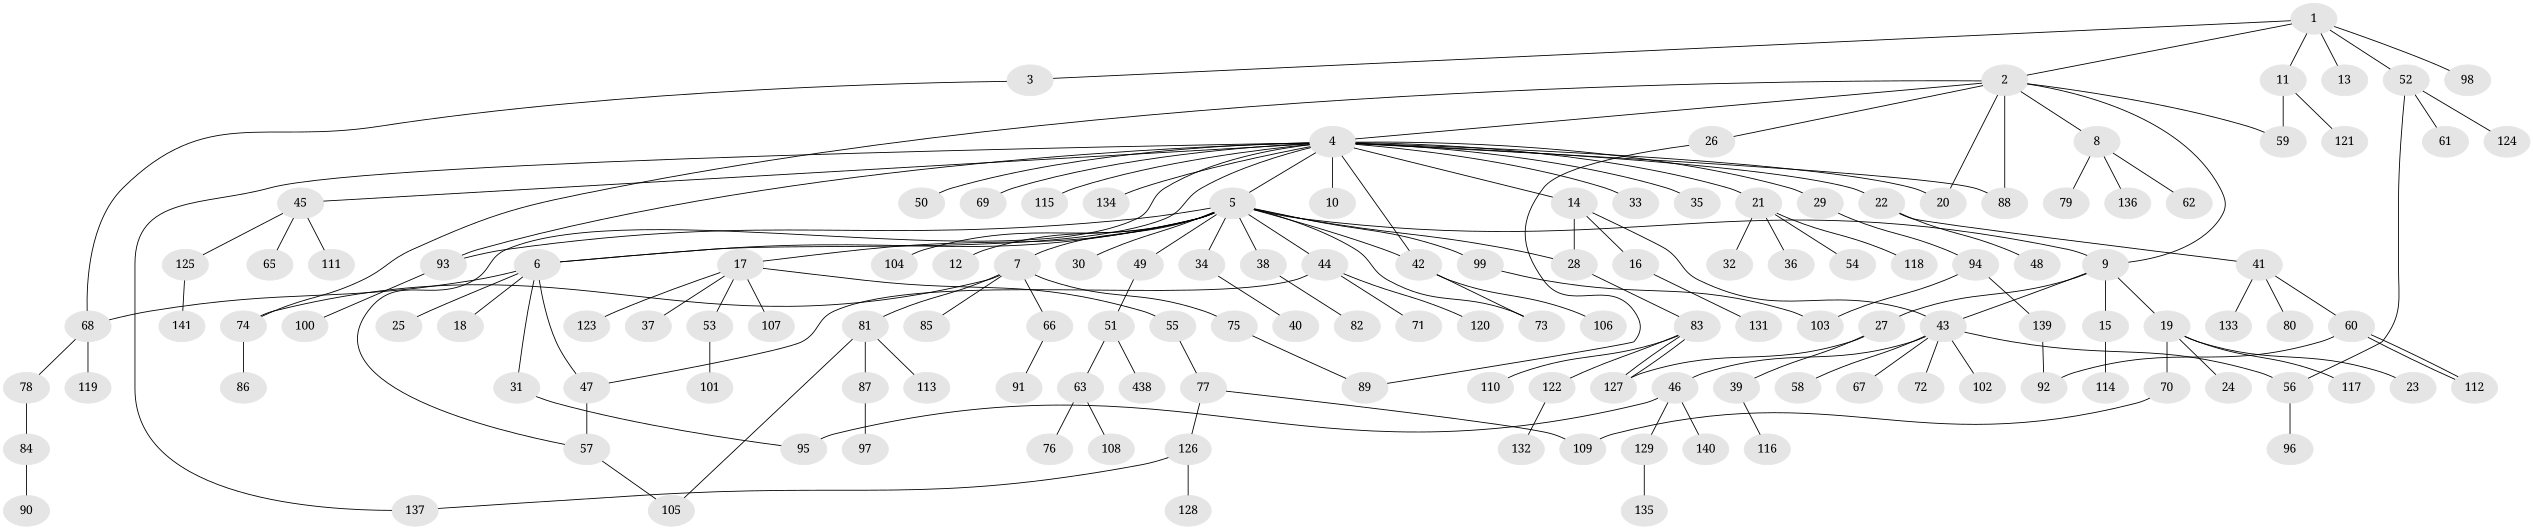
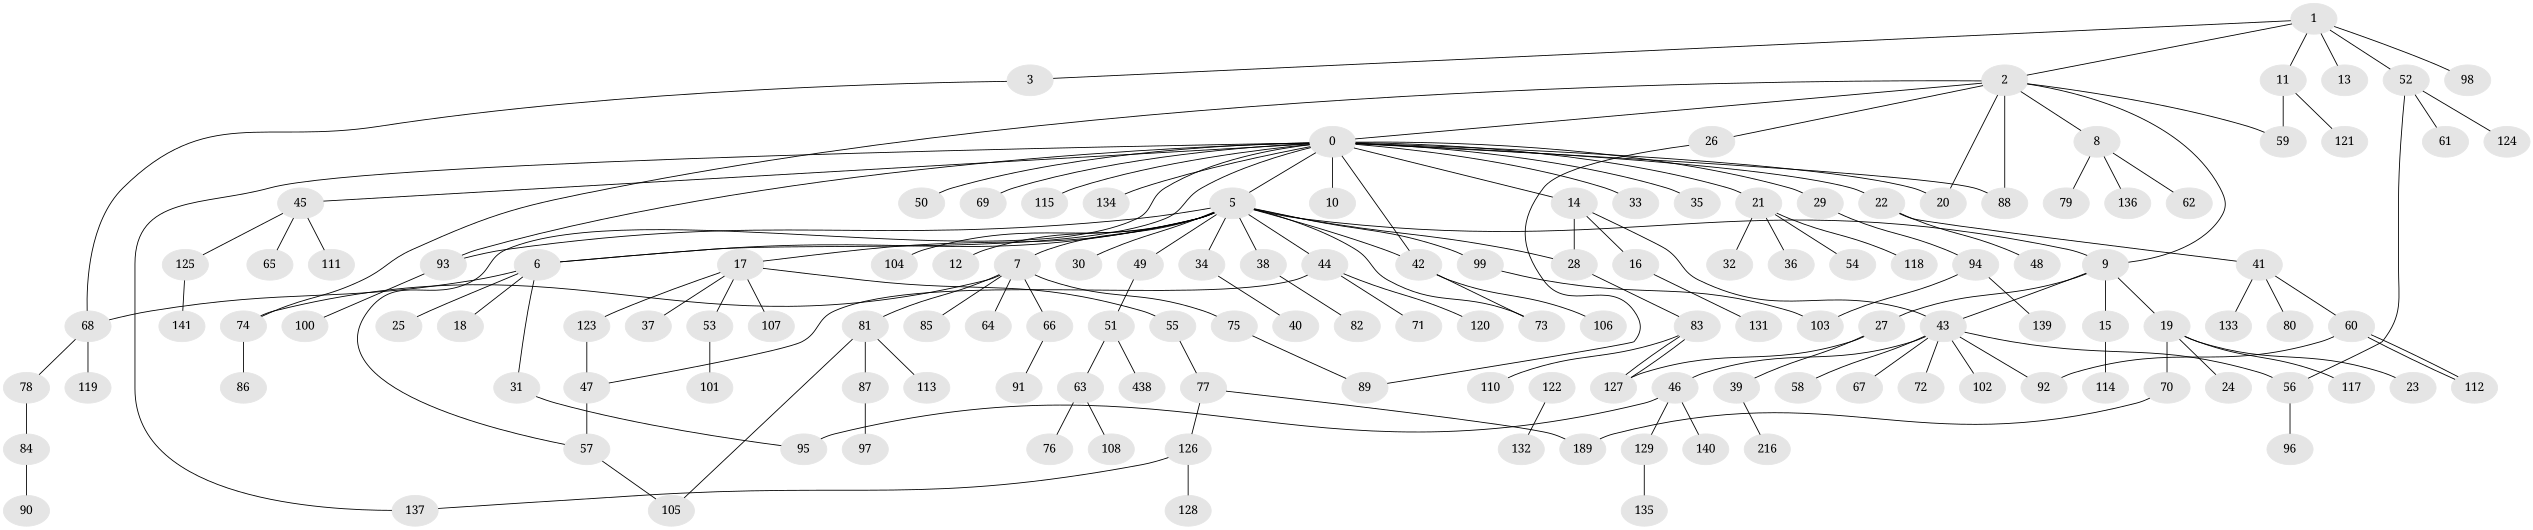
(1332, 142) -> (1332, 142)
none -> (988, 326)
(551, 330) -> (587, 357)
(1621, 357) -> none
(2043, 357) -> (1994, 357)
(1583, 449) -> (1583, 449)
(1767, 449) -> (1767, 449)
